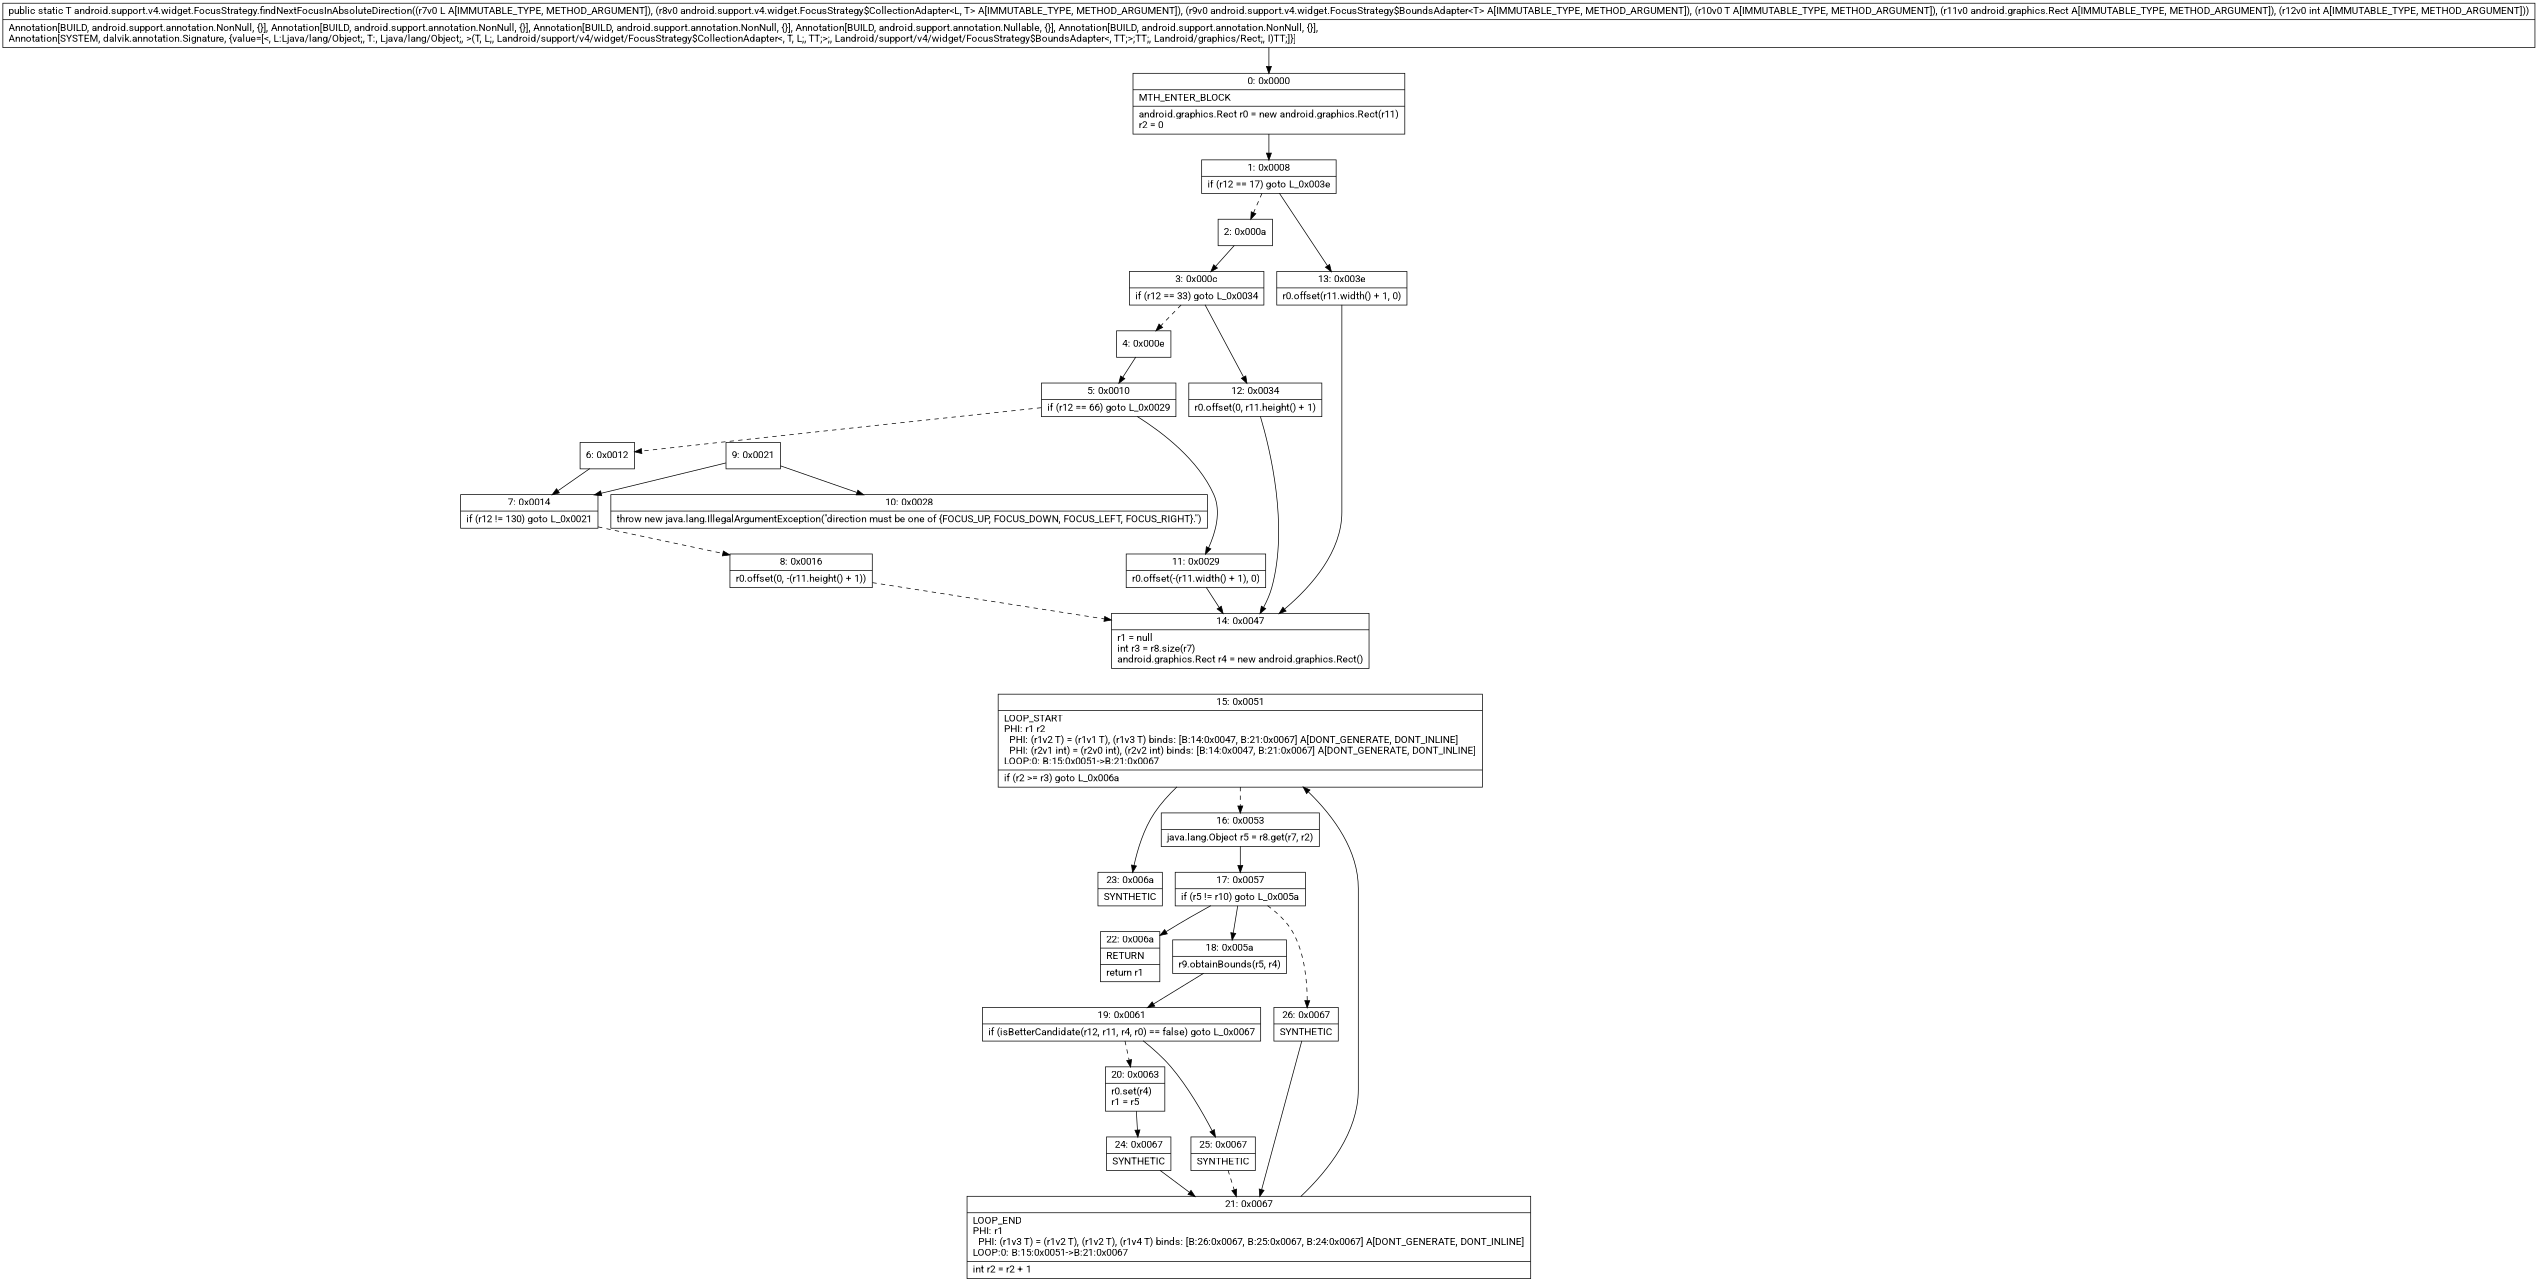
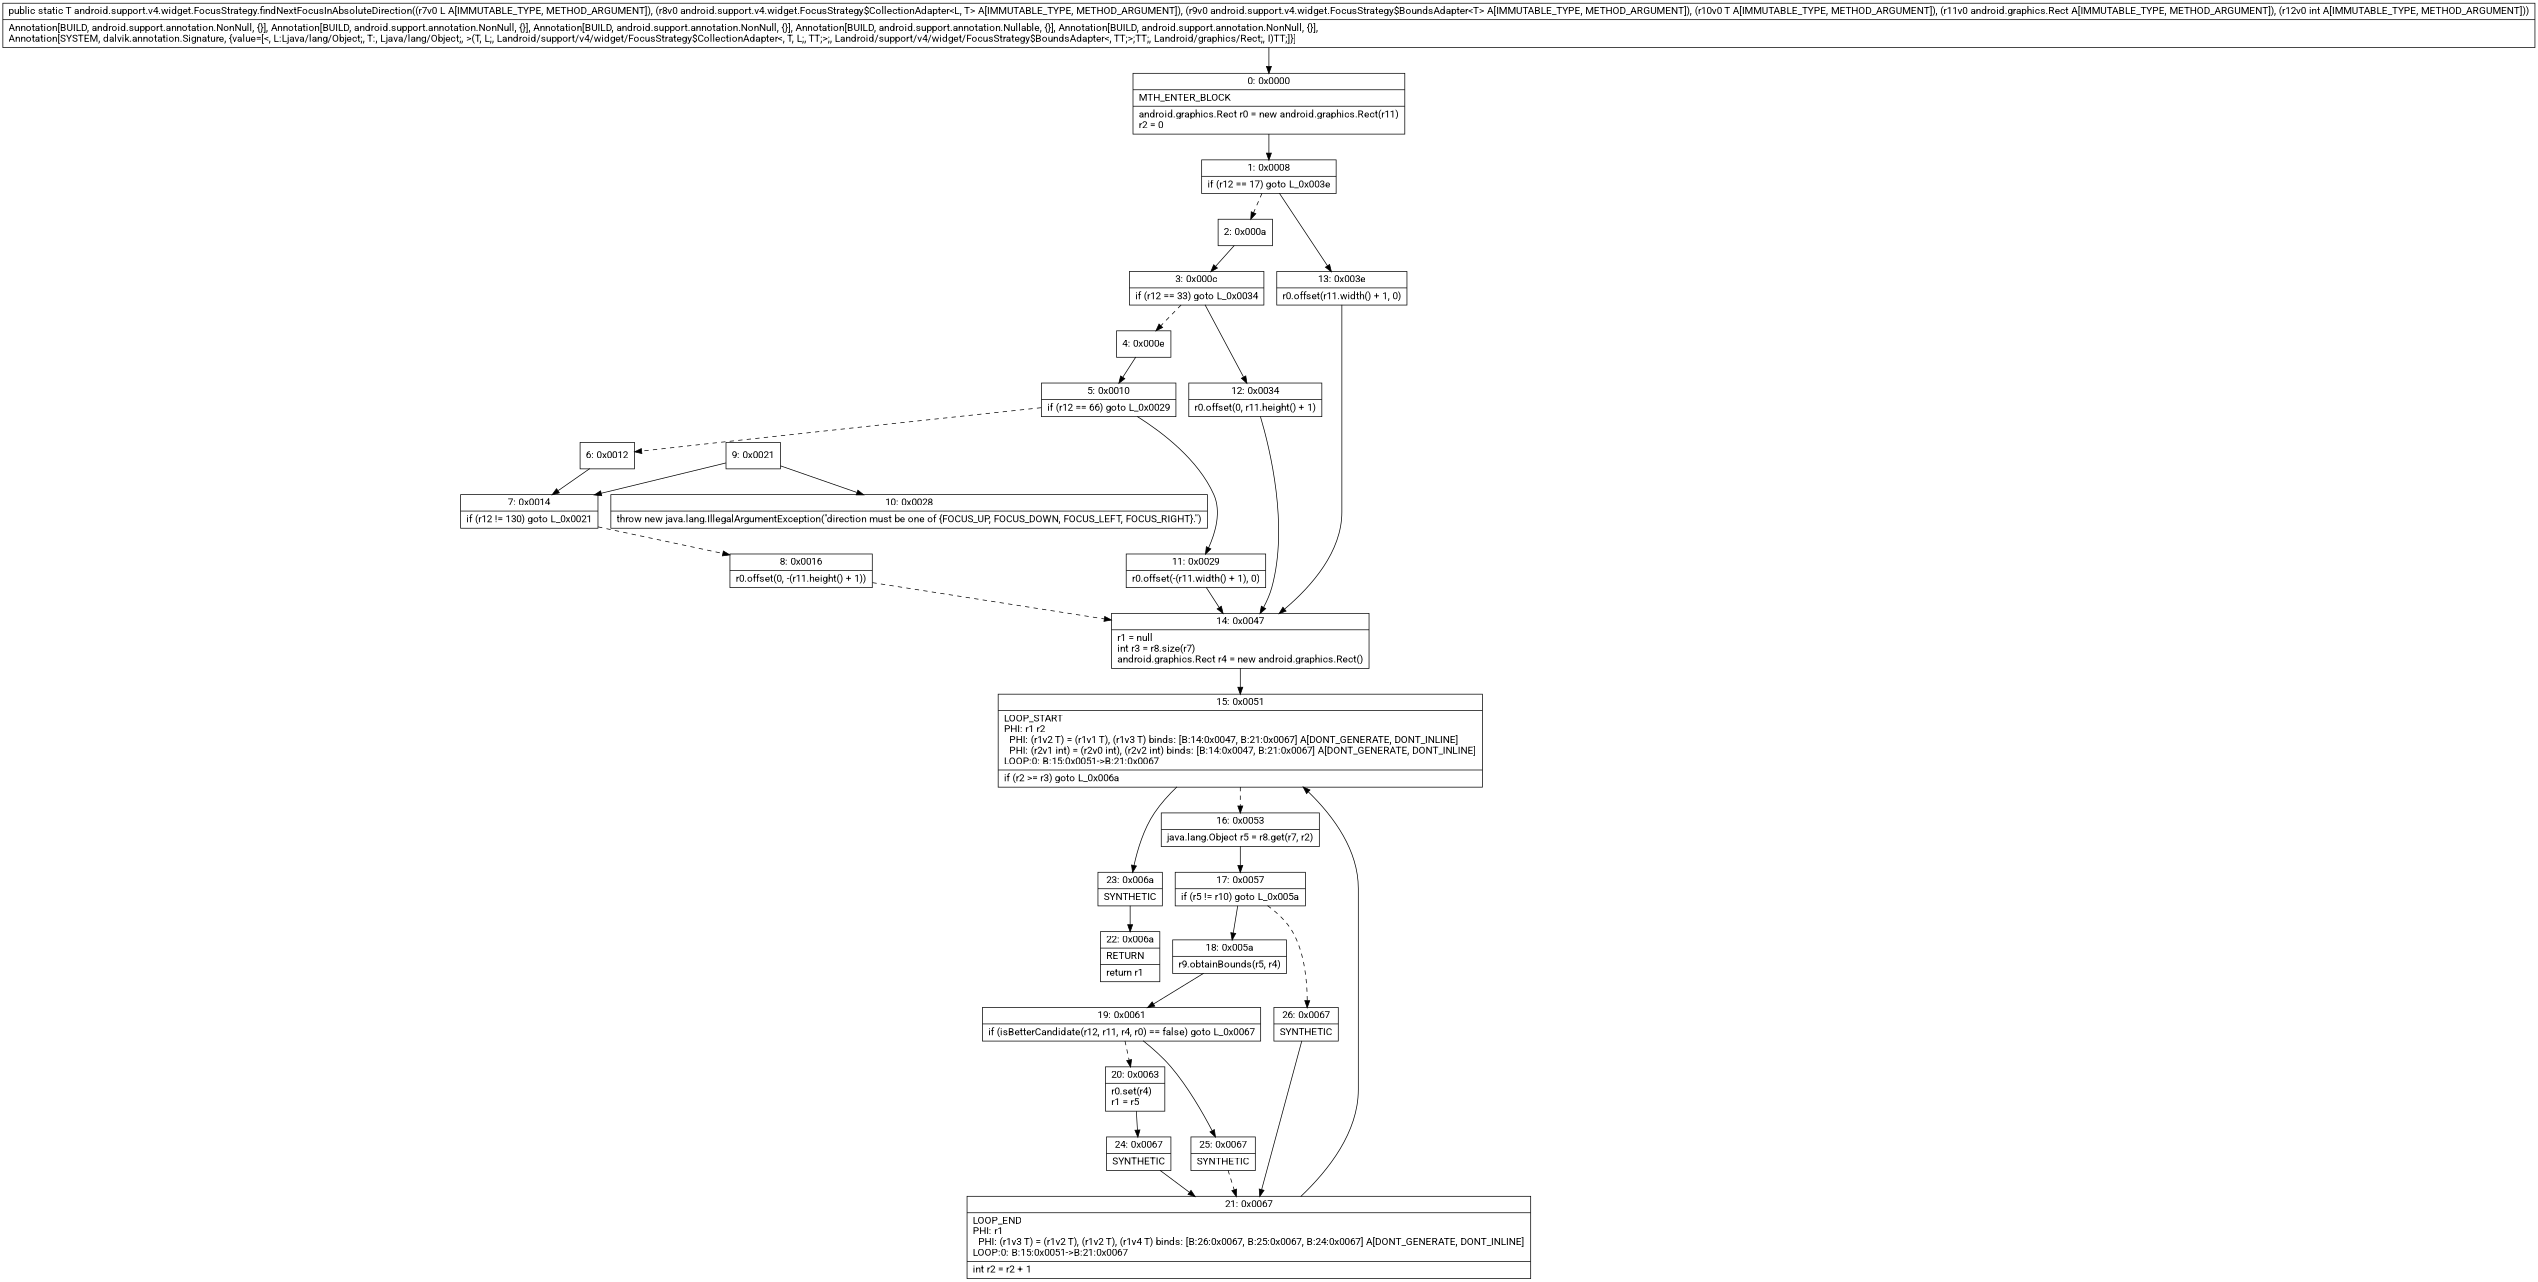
none -> (1240, 678)
(1188, 918) -> (1130, 915)
